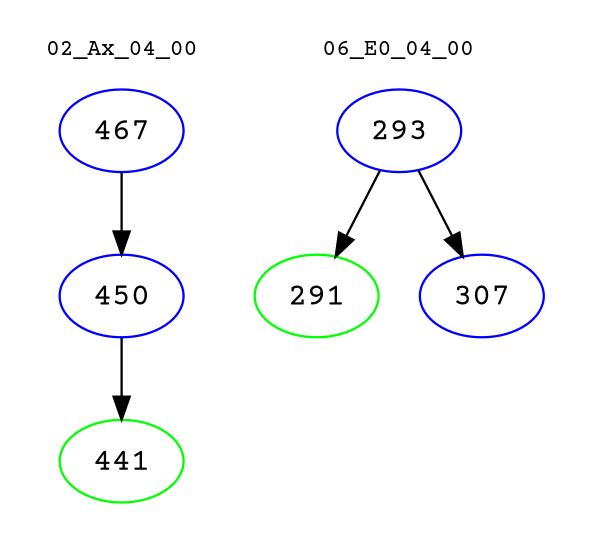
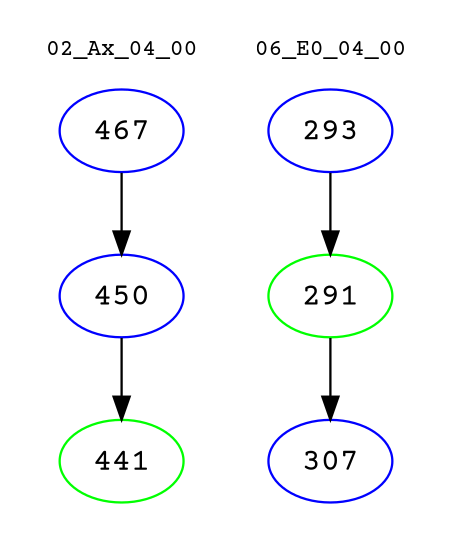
(435, 203) -> (330, 367)
